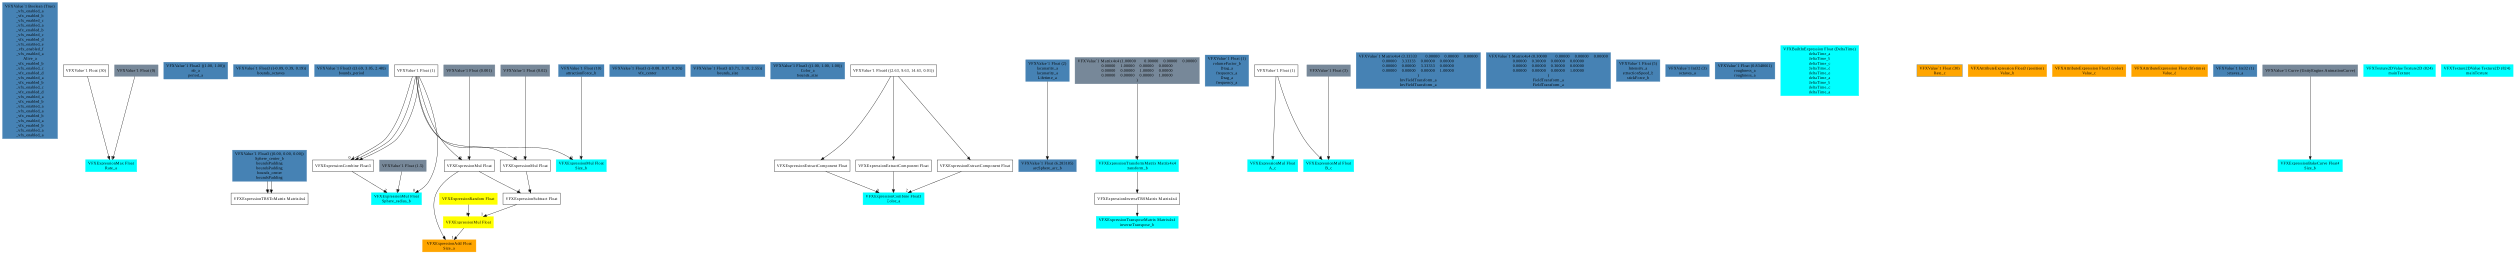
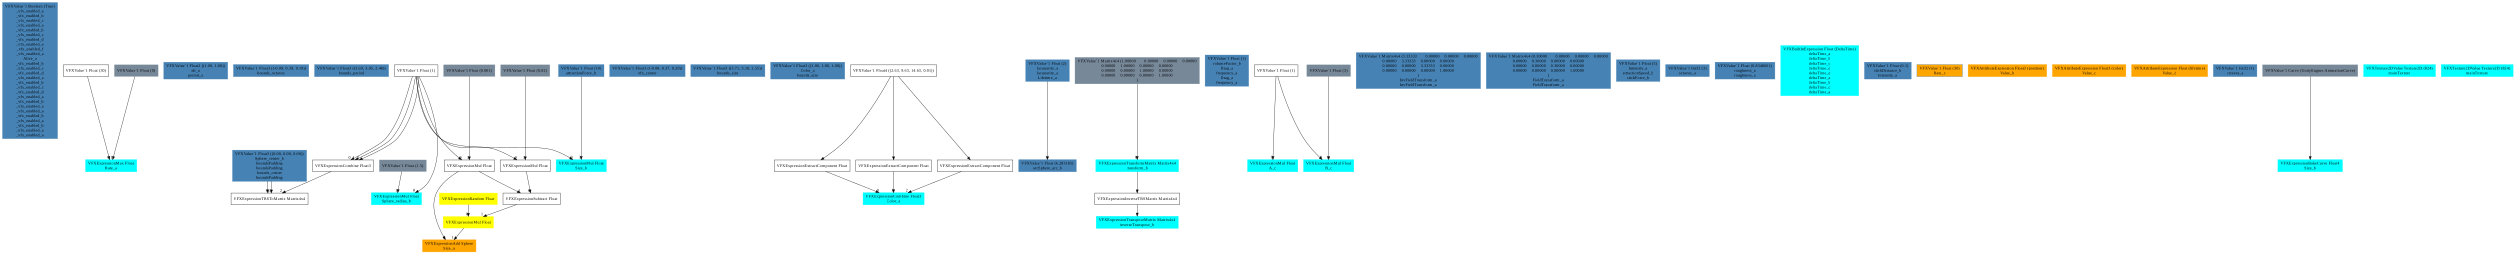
none -> (1888, 71)
(368, 181) -> (308, 182)
(449, 246) -> (449, 246)
